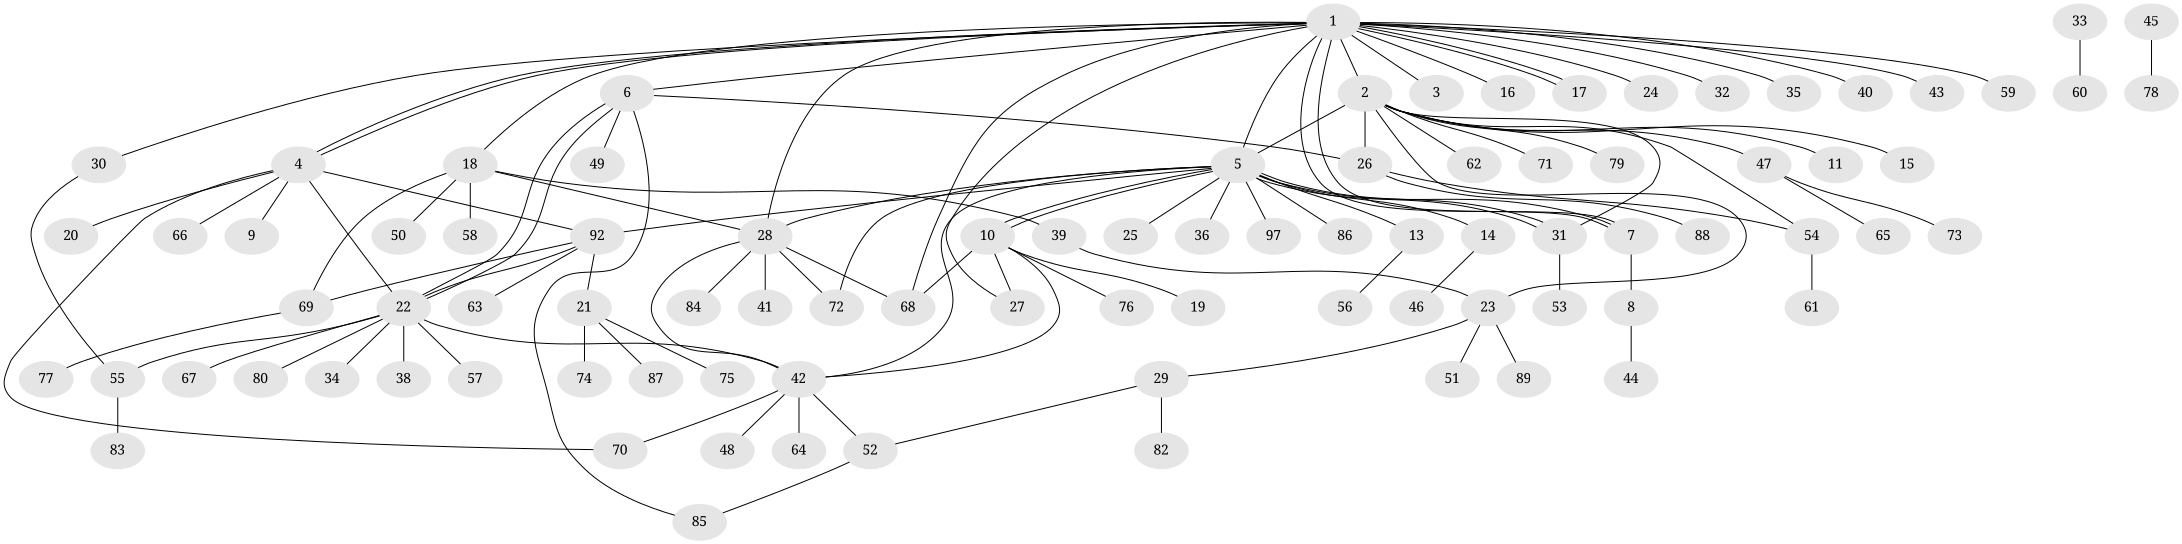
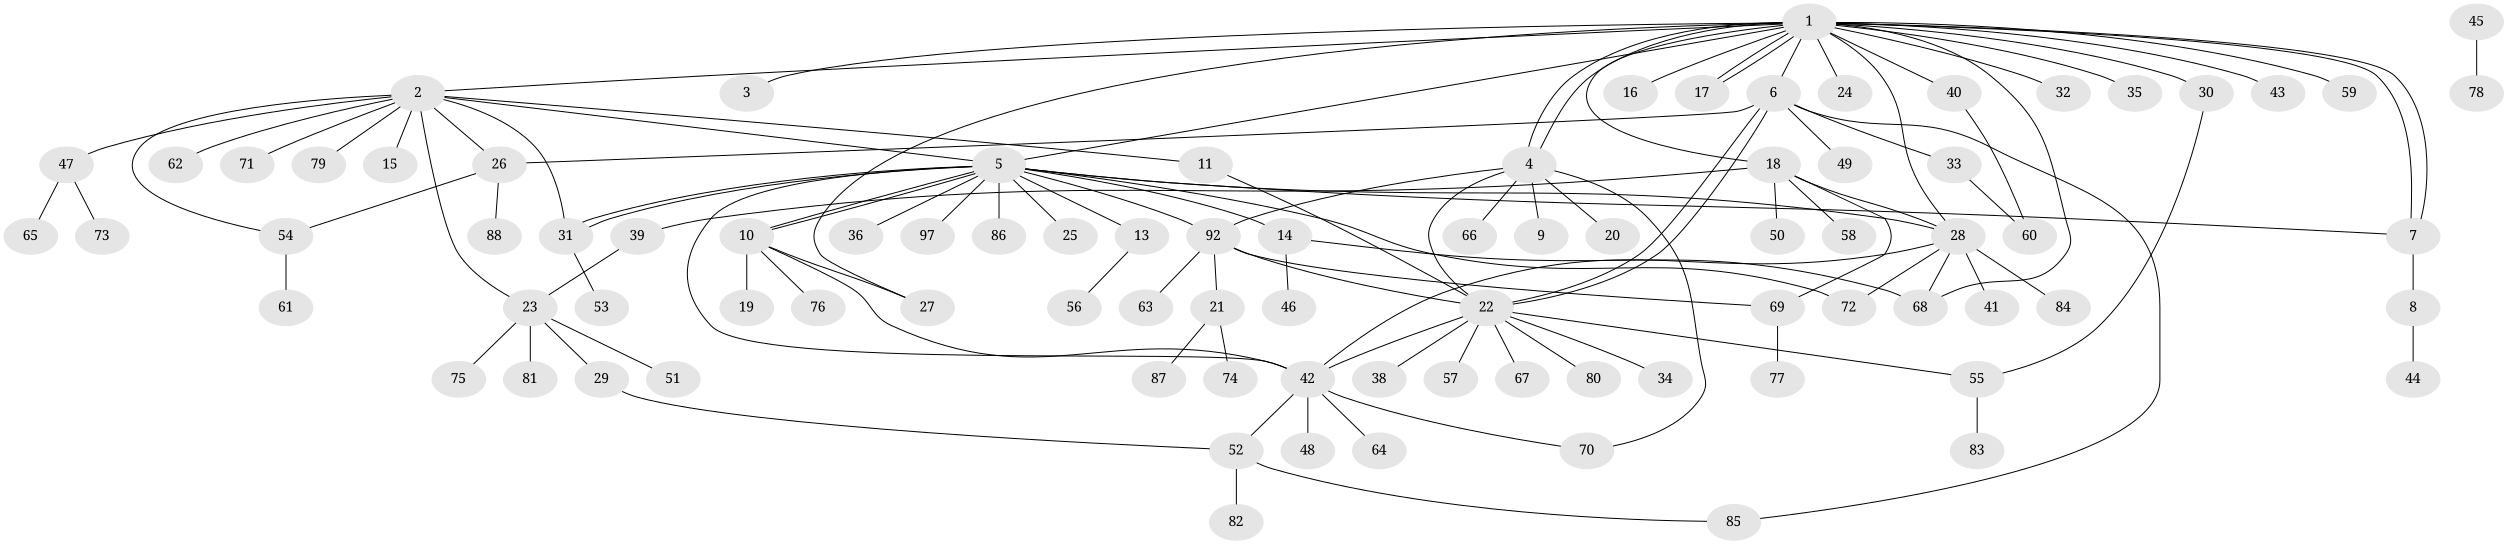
none -> (1862, 132)
none -> (1998, 162)
none -> (1354, 236)
(953, 268) -> (1548, 260)
(643, 337) -> (495, 343)
(1524, 379) -> (530, 379)
(1161, 415) -> (1236, 487)
